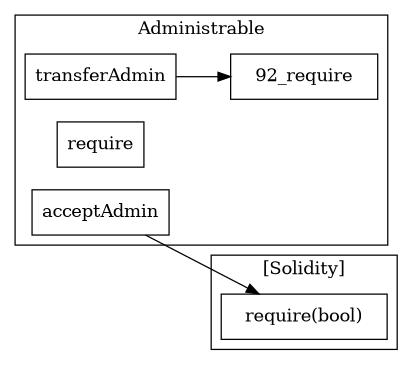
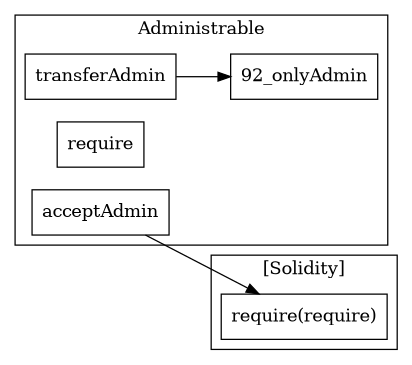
(304, 77) -> (304, 77)
(304, 317) -> (304, 317)
